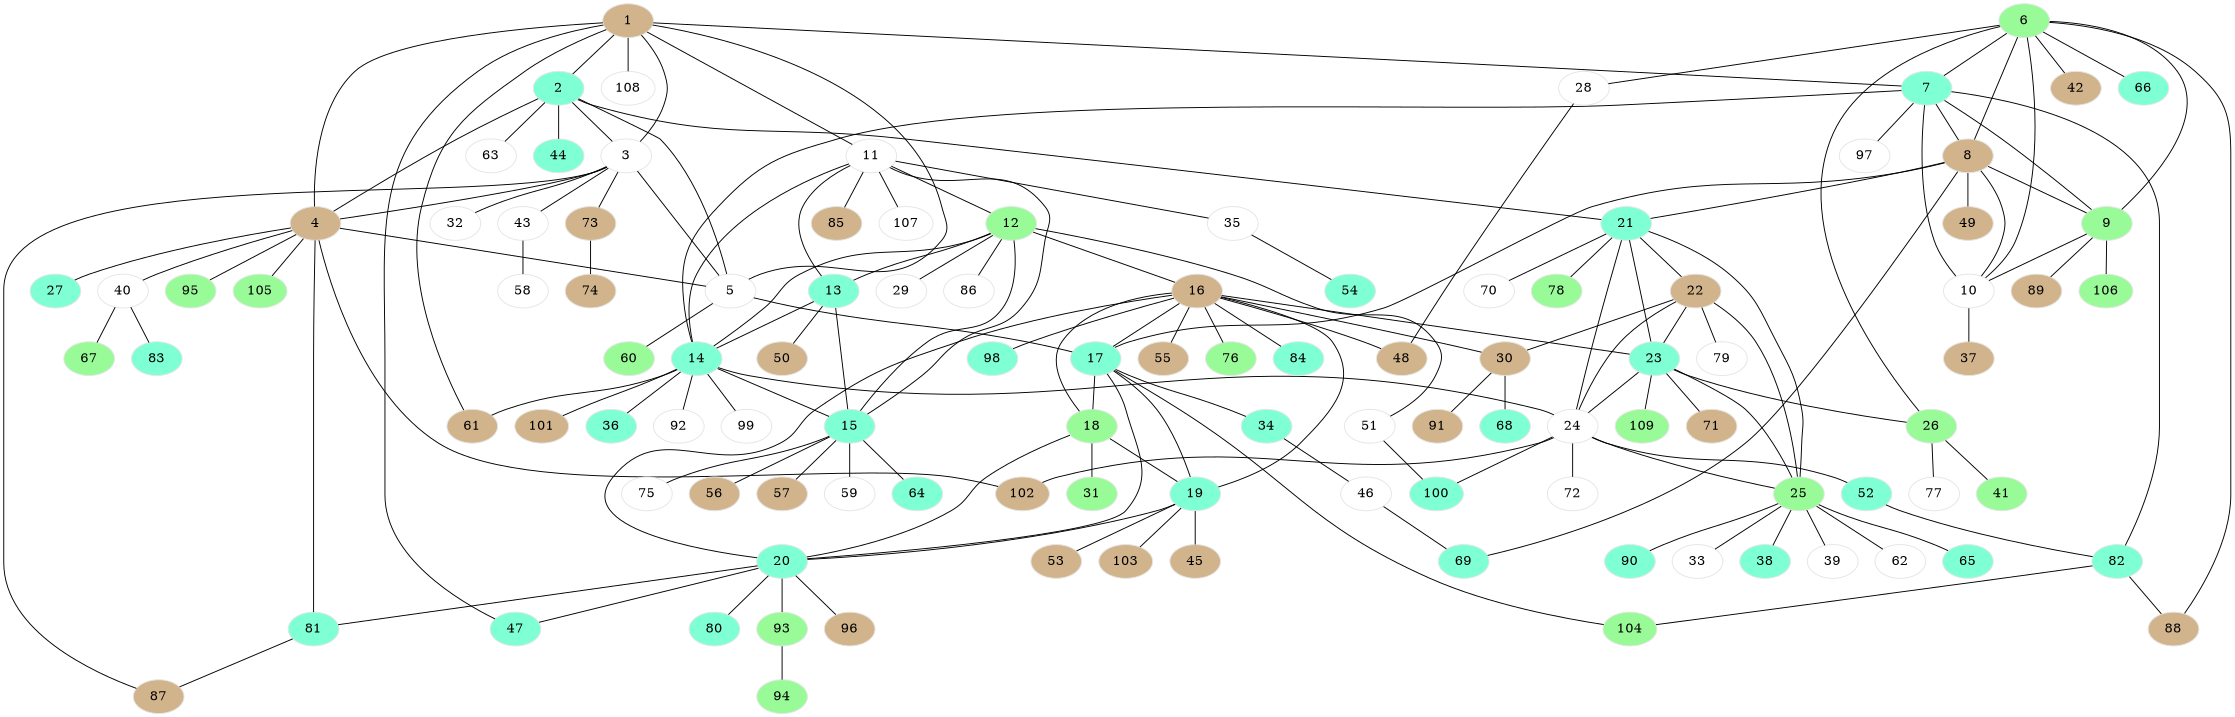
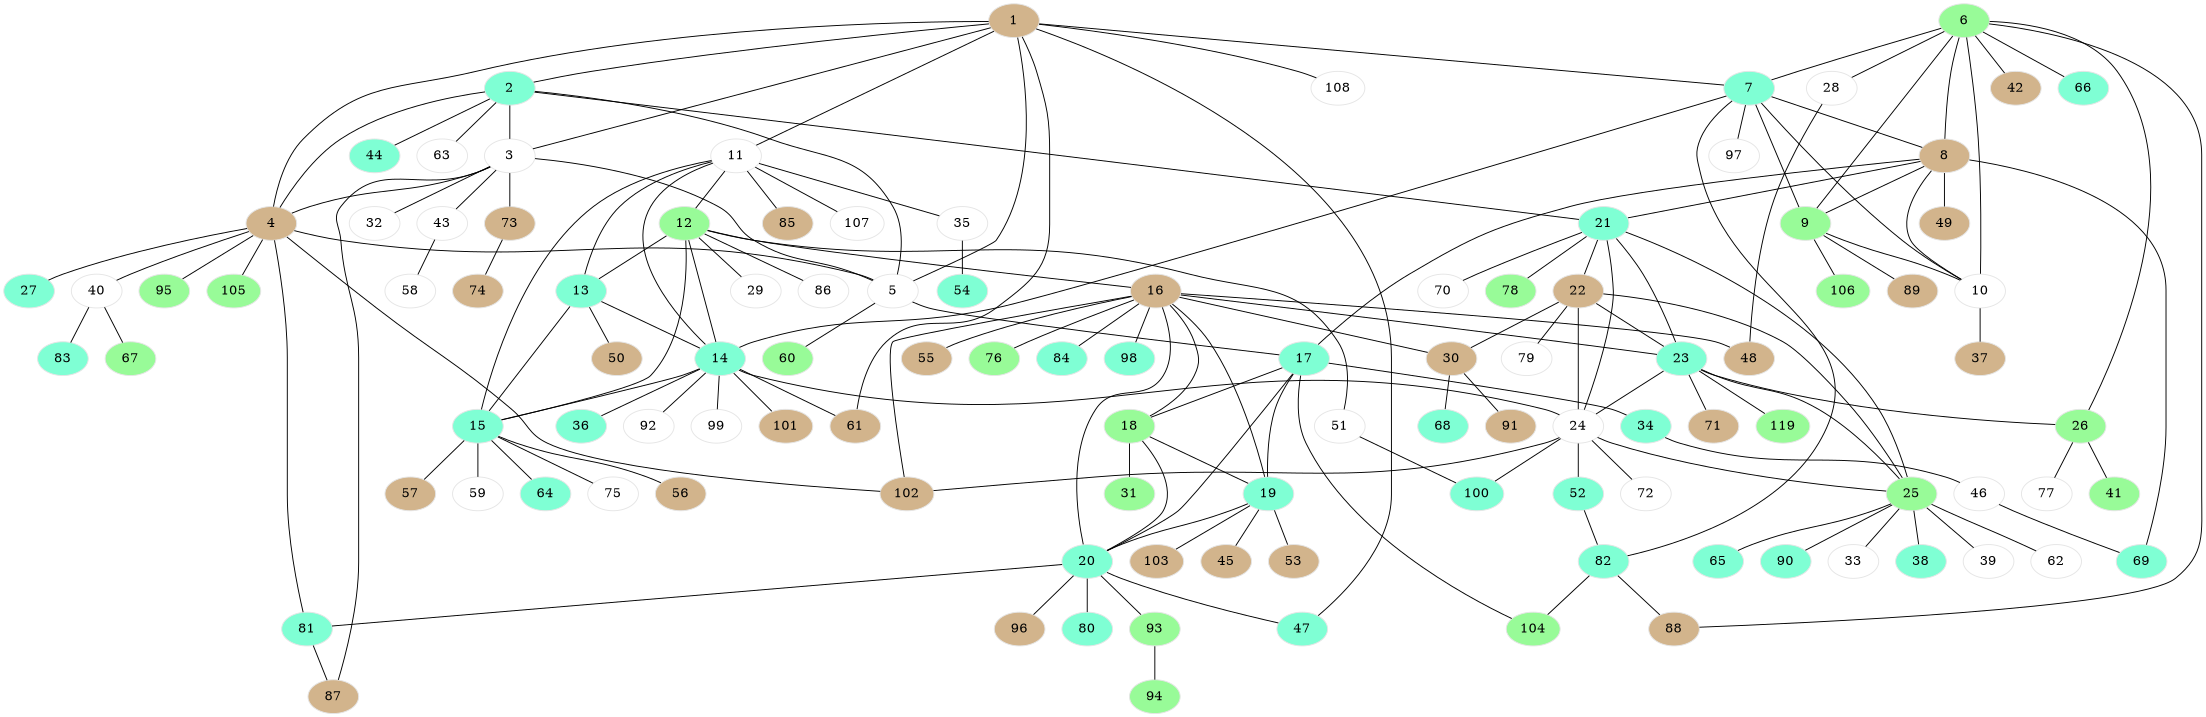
(1146, 325) -> (945, 330)
(1642, 426) -> (1783, 426)
